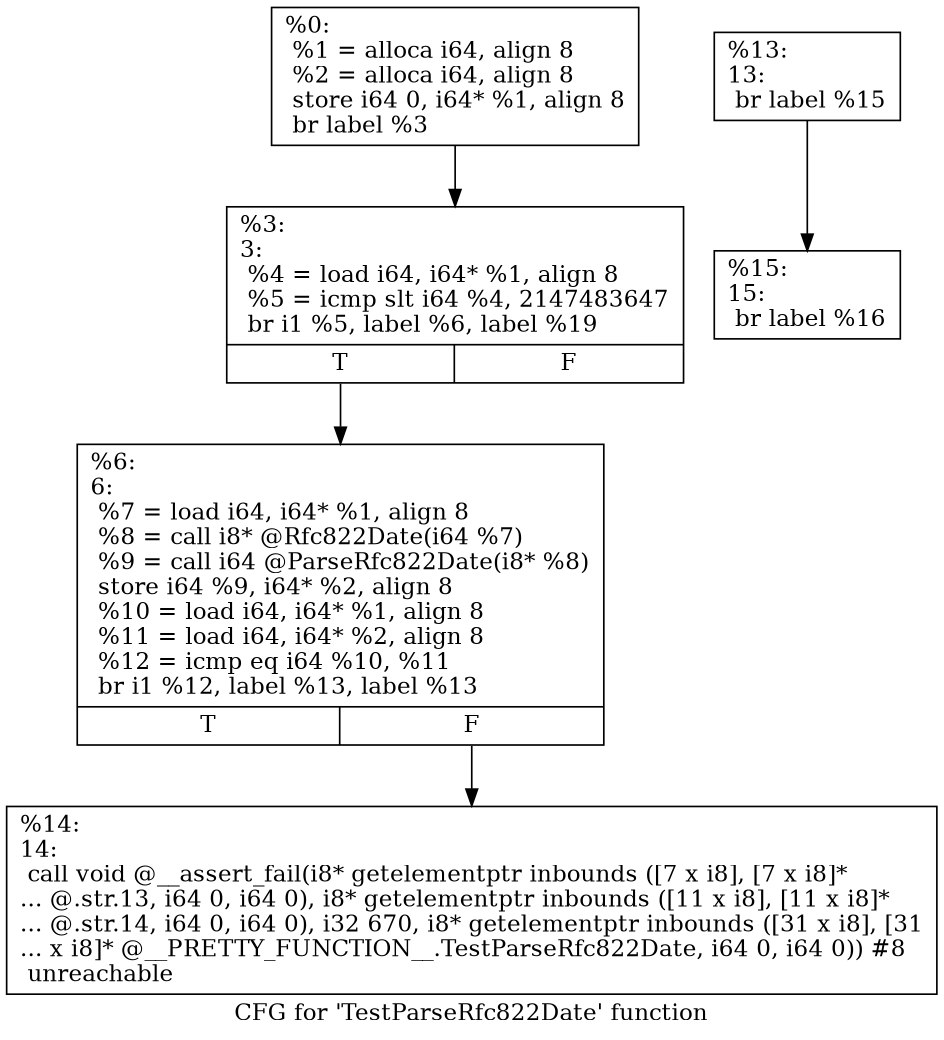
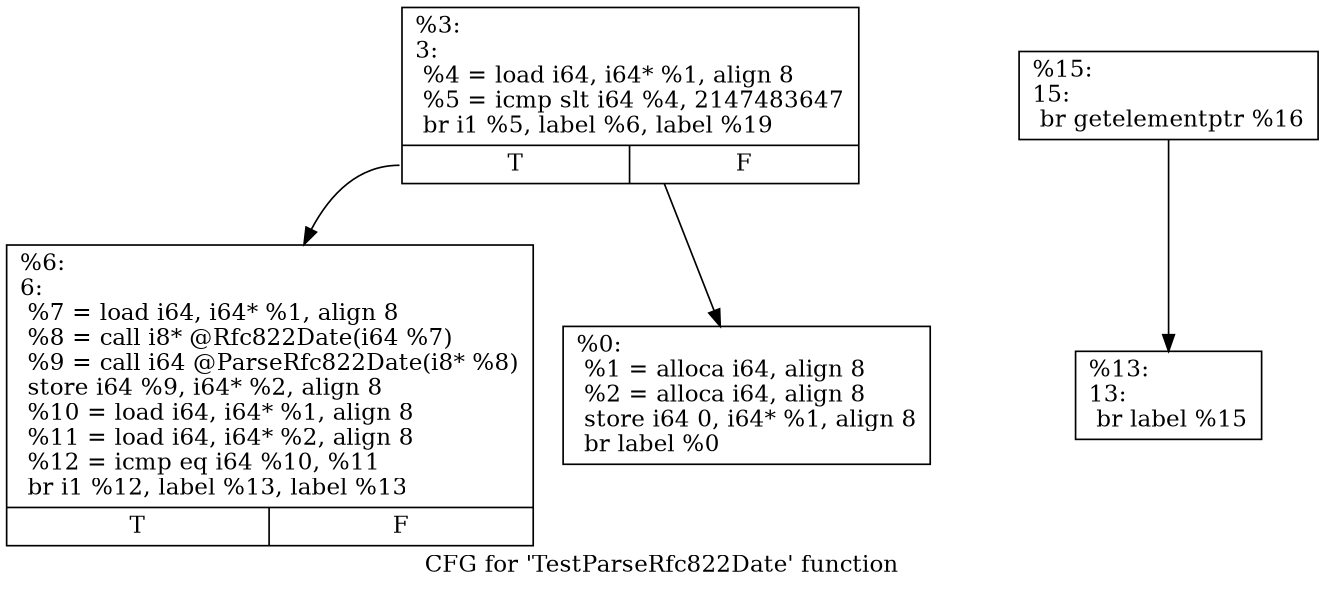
(357, 125) -> (649, 444)
(455, 167) -> (689, 247)
(807, 177) -> (1169, 237)
(807, 319) -> (1169, 120)
(472, 900) -> none
